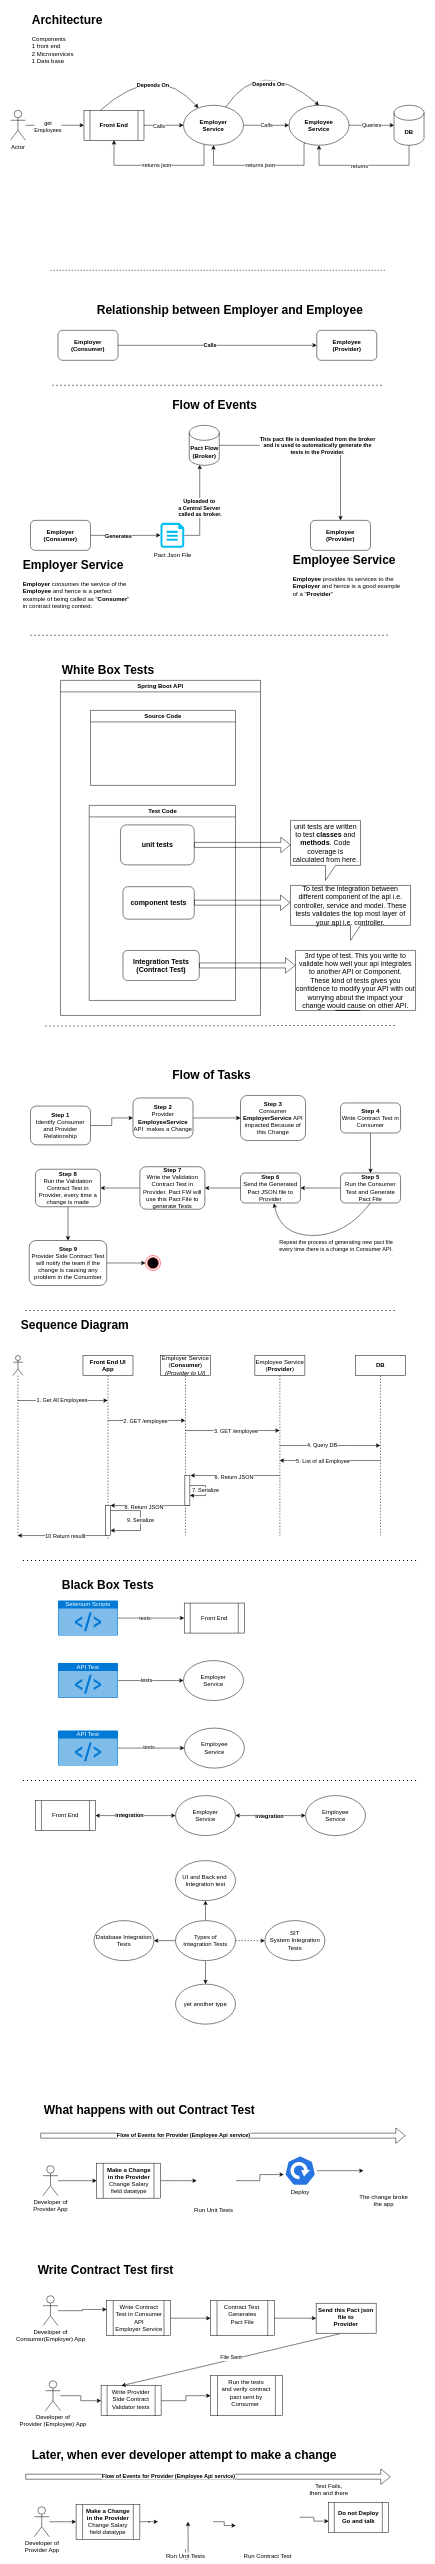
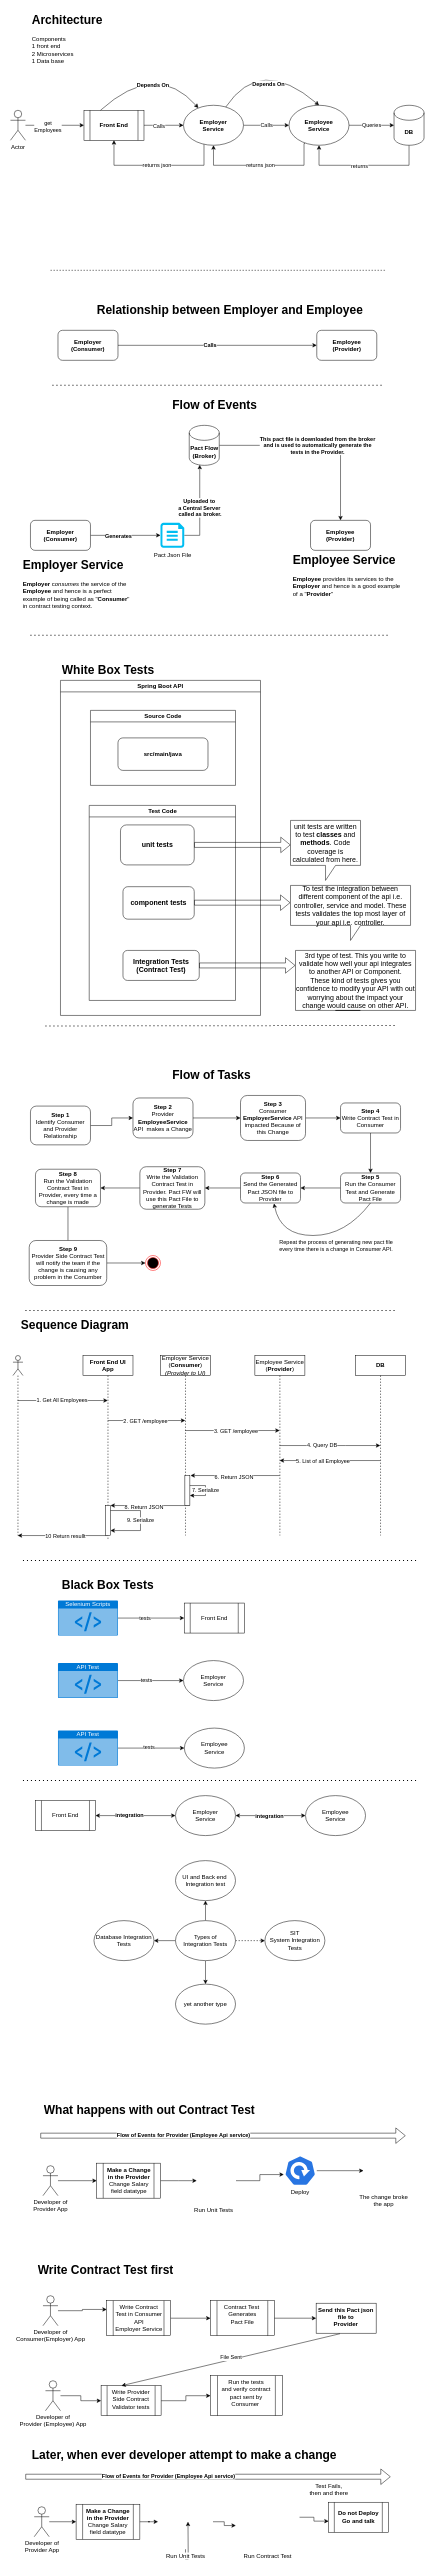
none -> (163, 754)
none -> (335, 1118)
(68, 1235) -> (68, 1237)
